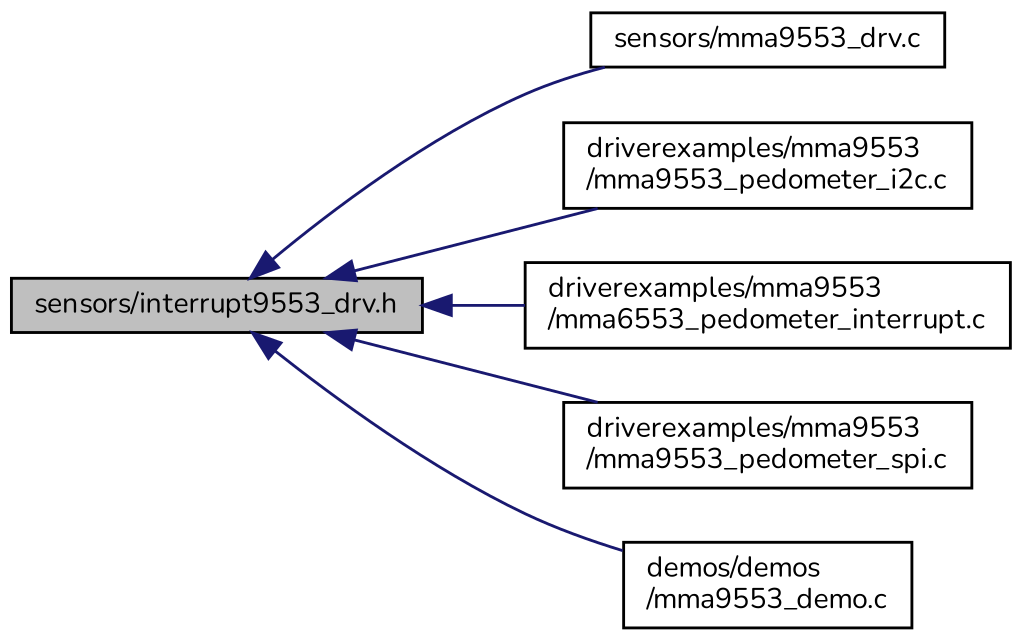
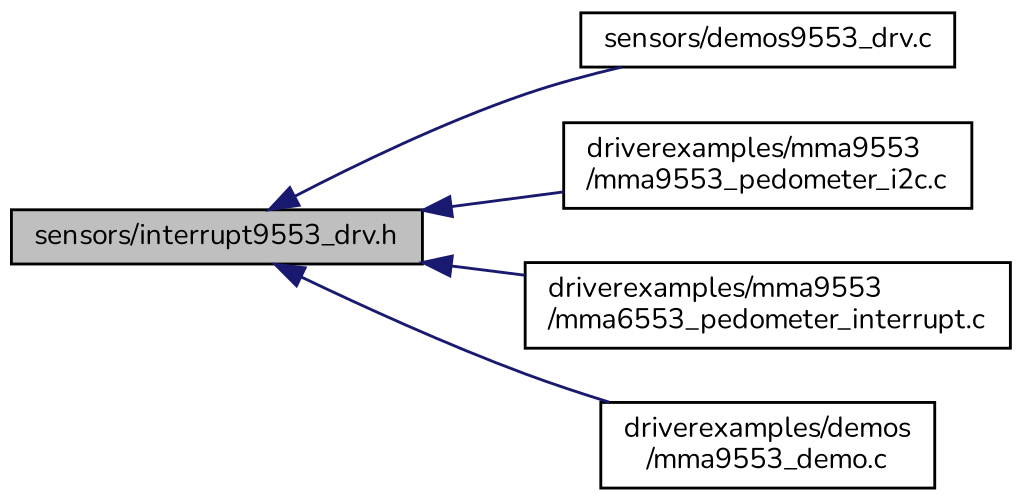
(768, 40) -> (768, 40)
(768, 445) -> none
(768, 585) -> (768, 445)
